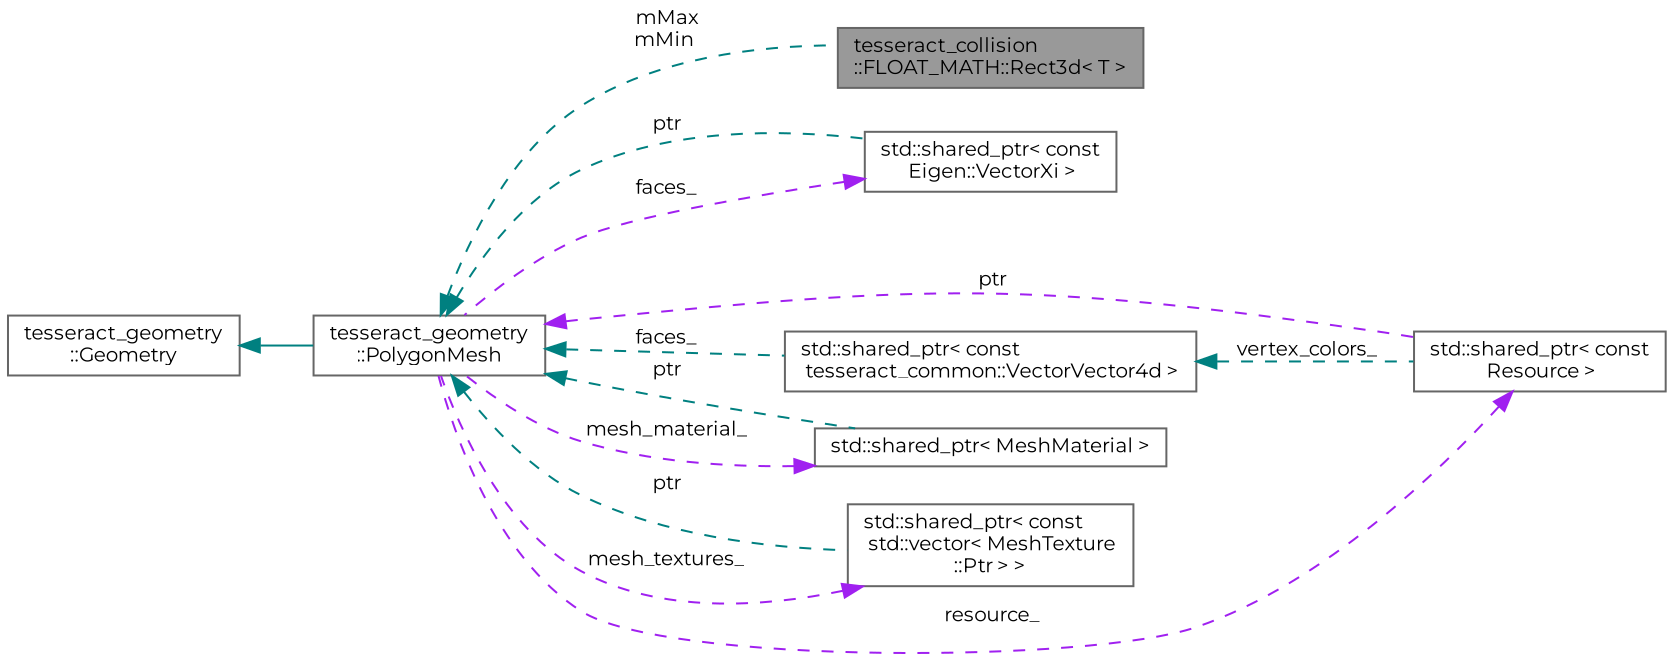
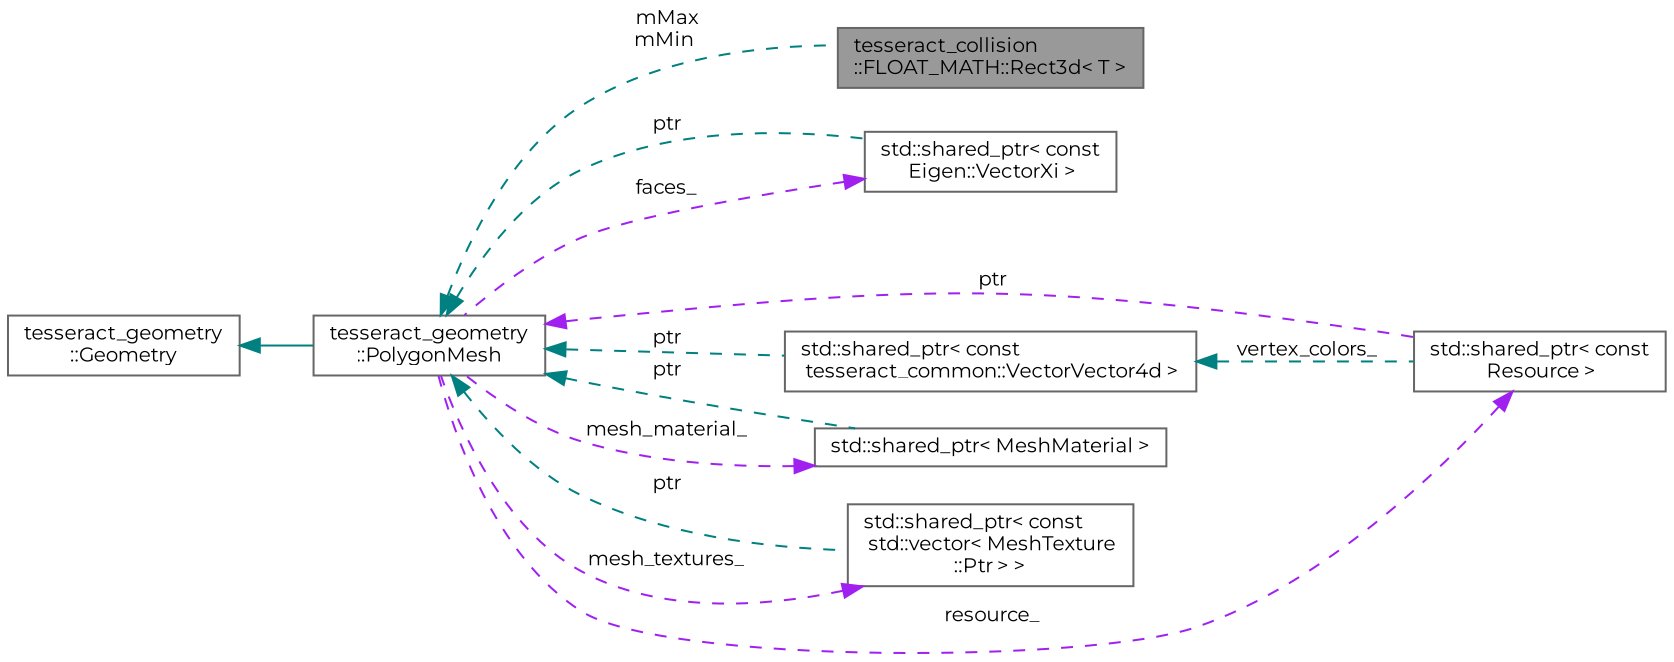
(665, 339) -> (665, 339)
